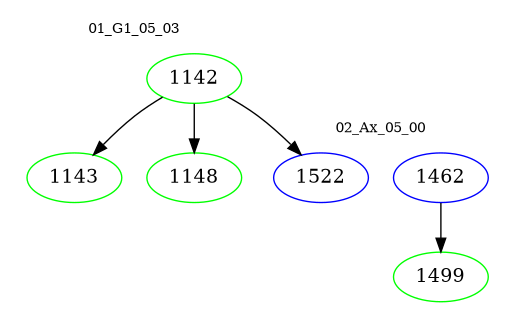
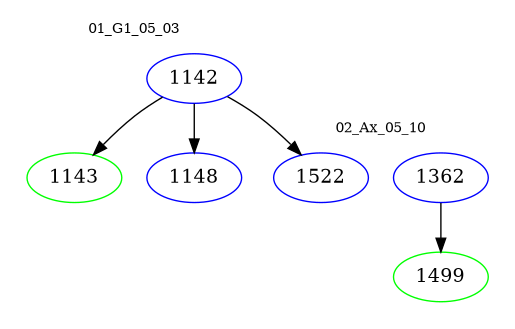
(194, 79) -> (194, 79)
(381, 129) -> (381, 129)
(194, 178) -> (194, 178)
(441, 178) -> (441, 178)
